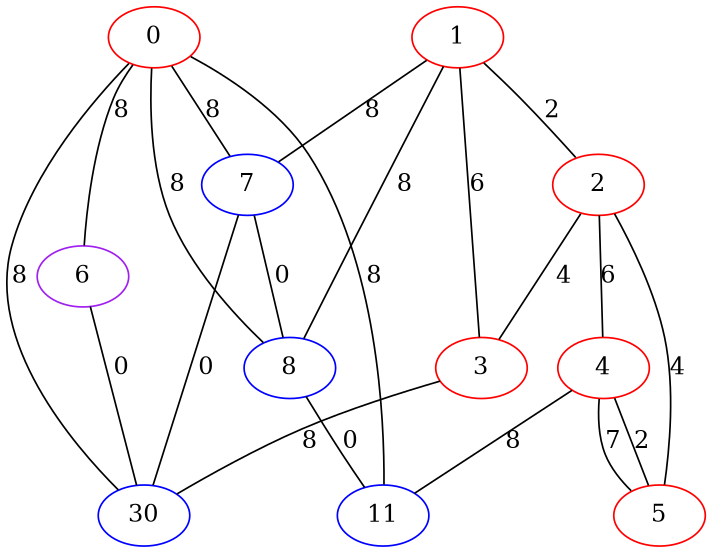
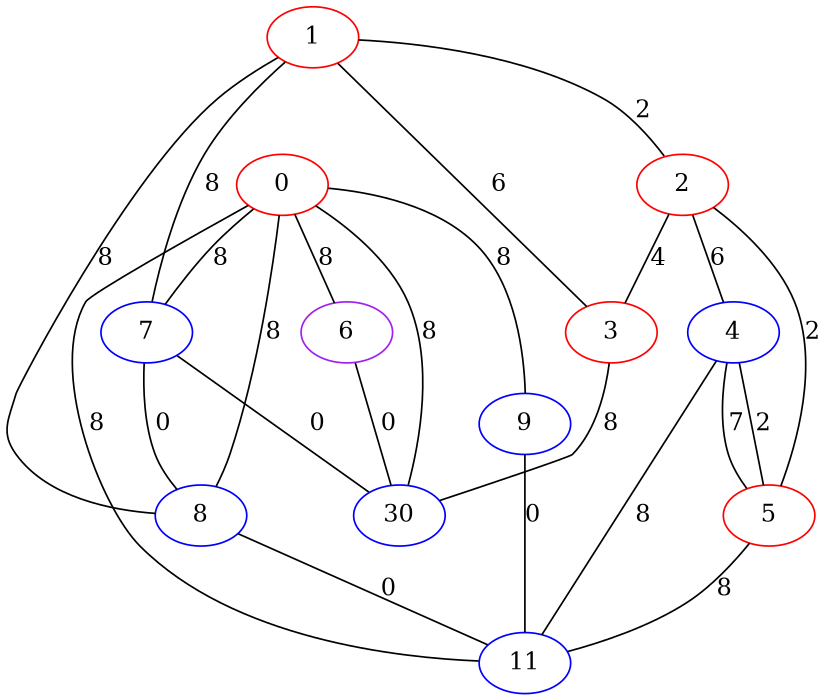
(604, 368) -> (733, 332)
(678, 368) -> (813, 332)
none -> (525, 424)
none -> (668, 613)
